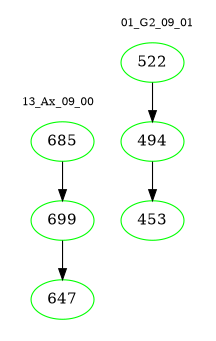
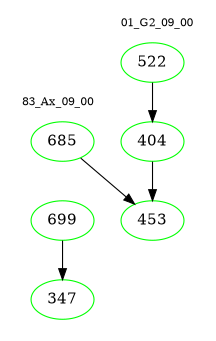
(157, 24) -> (157, 24)
(58, 103) -> (58, 103)
(153, 142) -> (153, 142)
(63, 176) -> (95, 171)
(63, 300) -> (63, 300)
